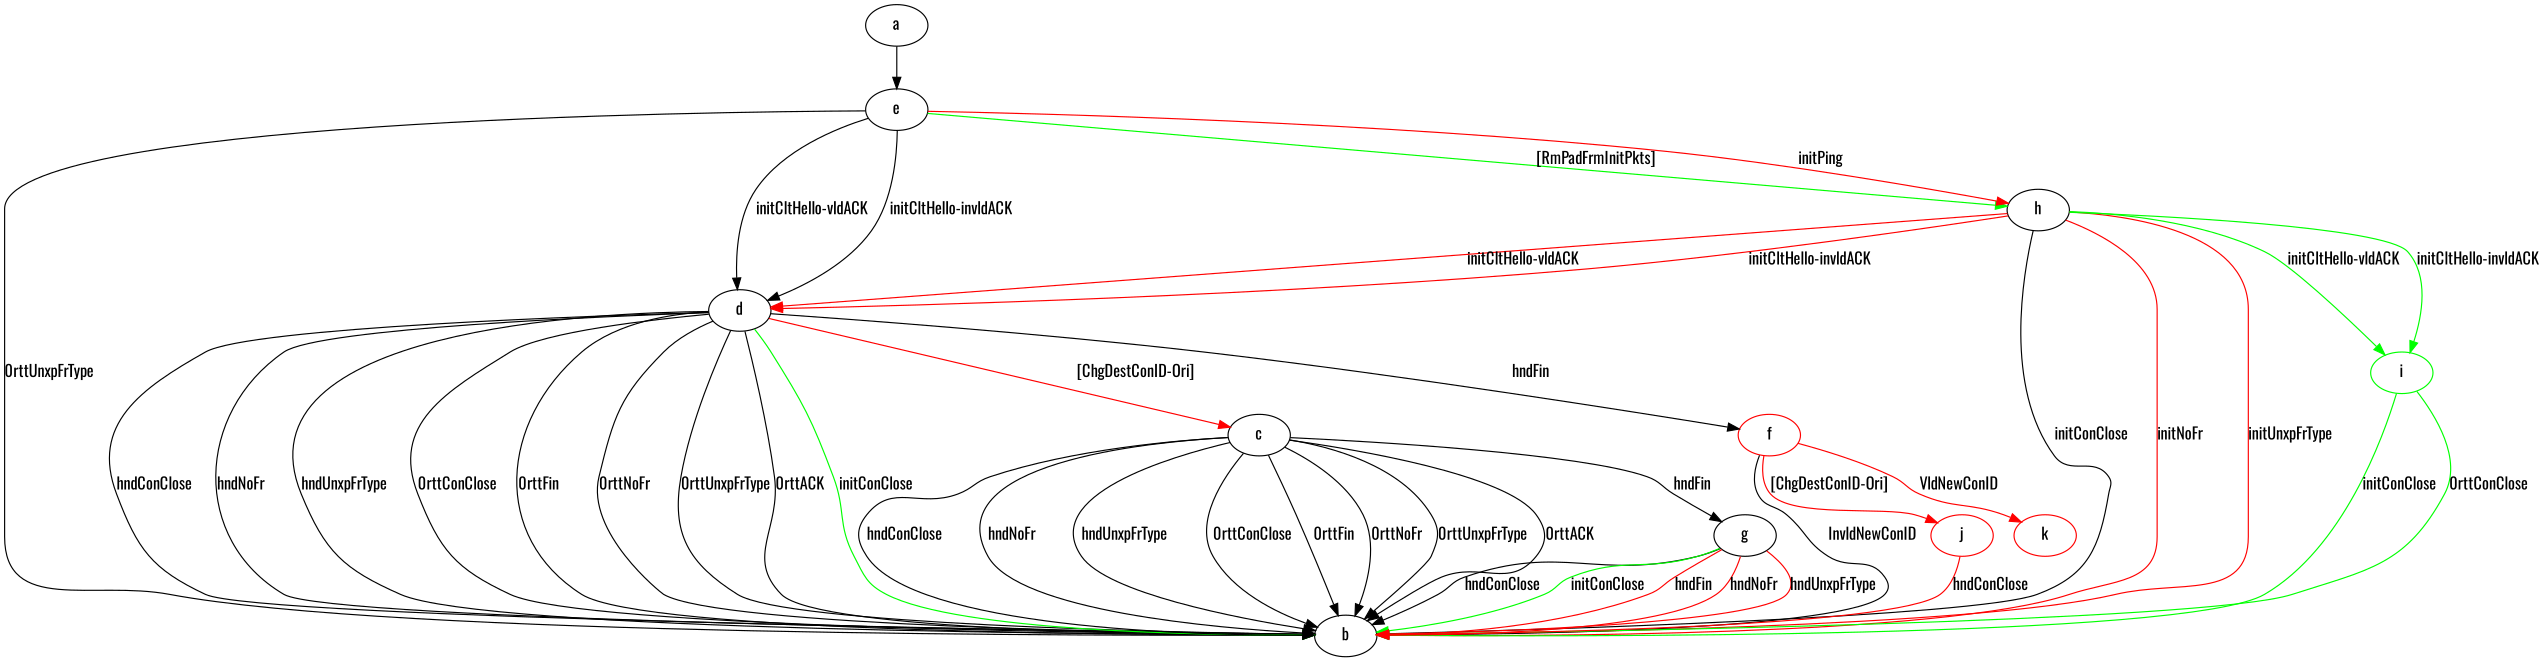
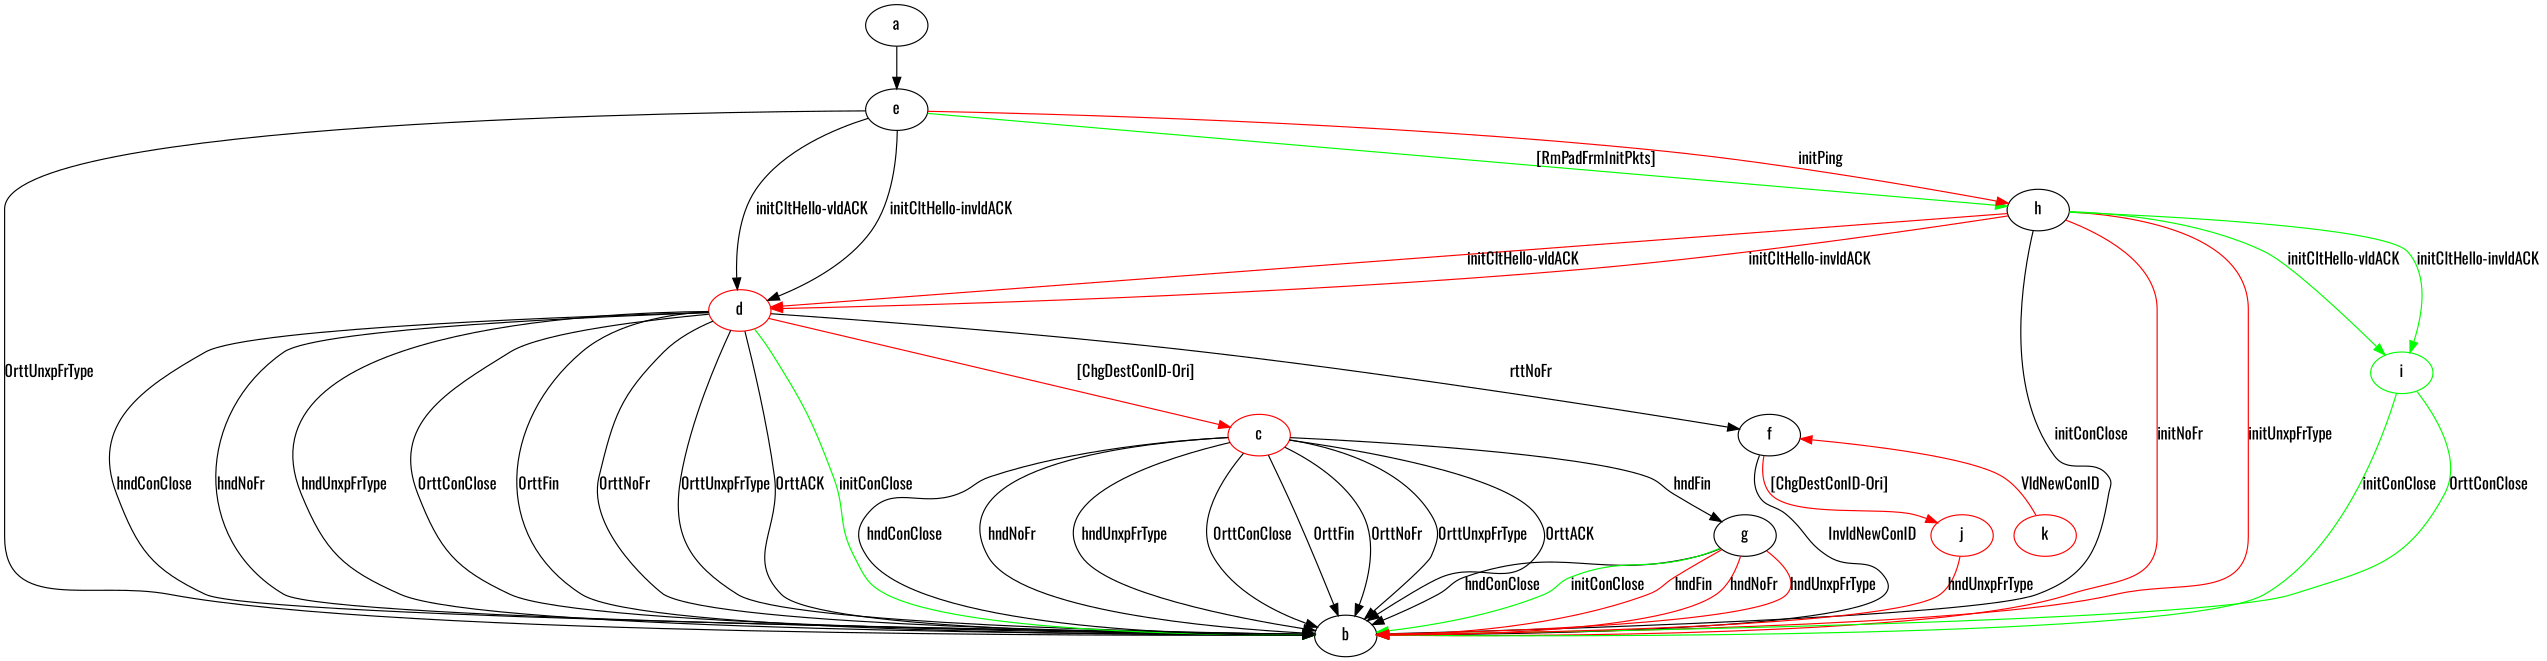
(740, 310) -> (740, 310)
(1533, 373) -> (1533, 373)
(1259, 435) -> (1259, 435)
(1769, 435) -> (1769, 435)
(1904, 483) -> (1934, 456)
(1993, 586) -> (1993, 586)
